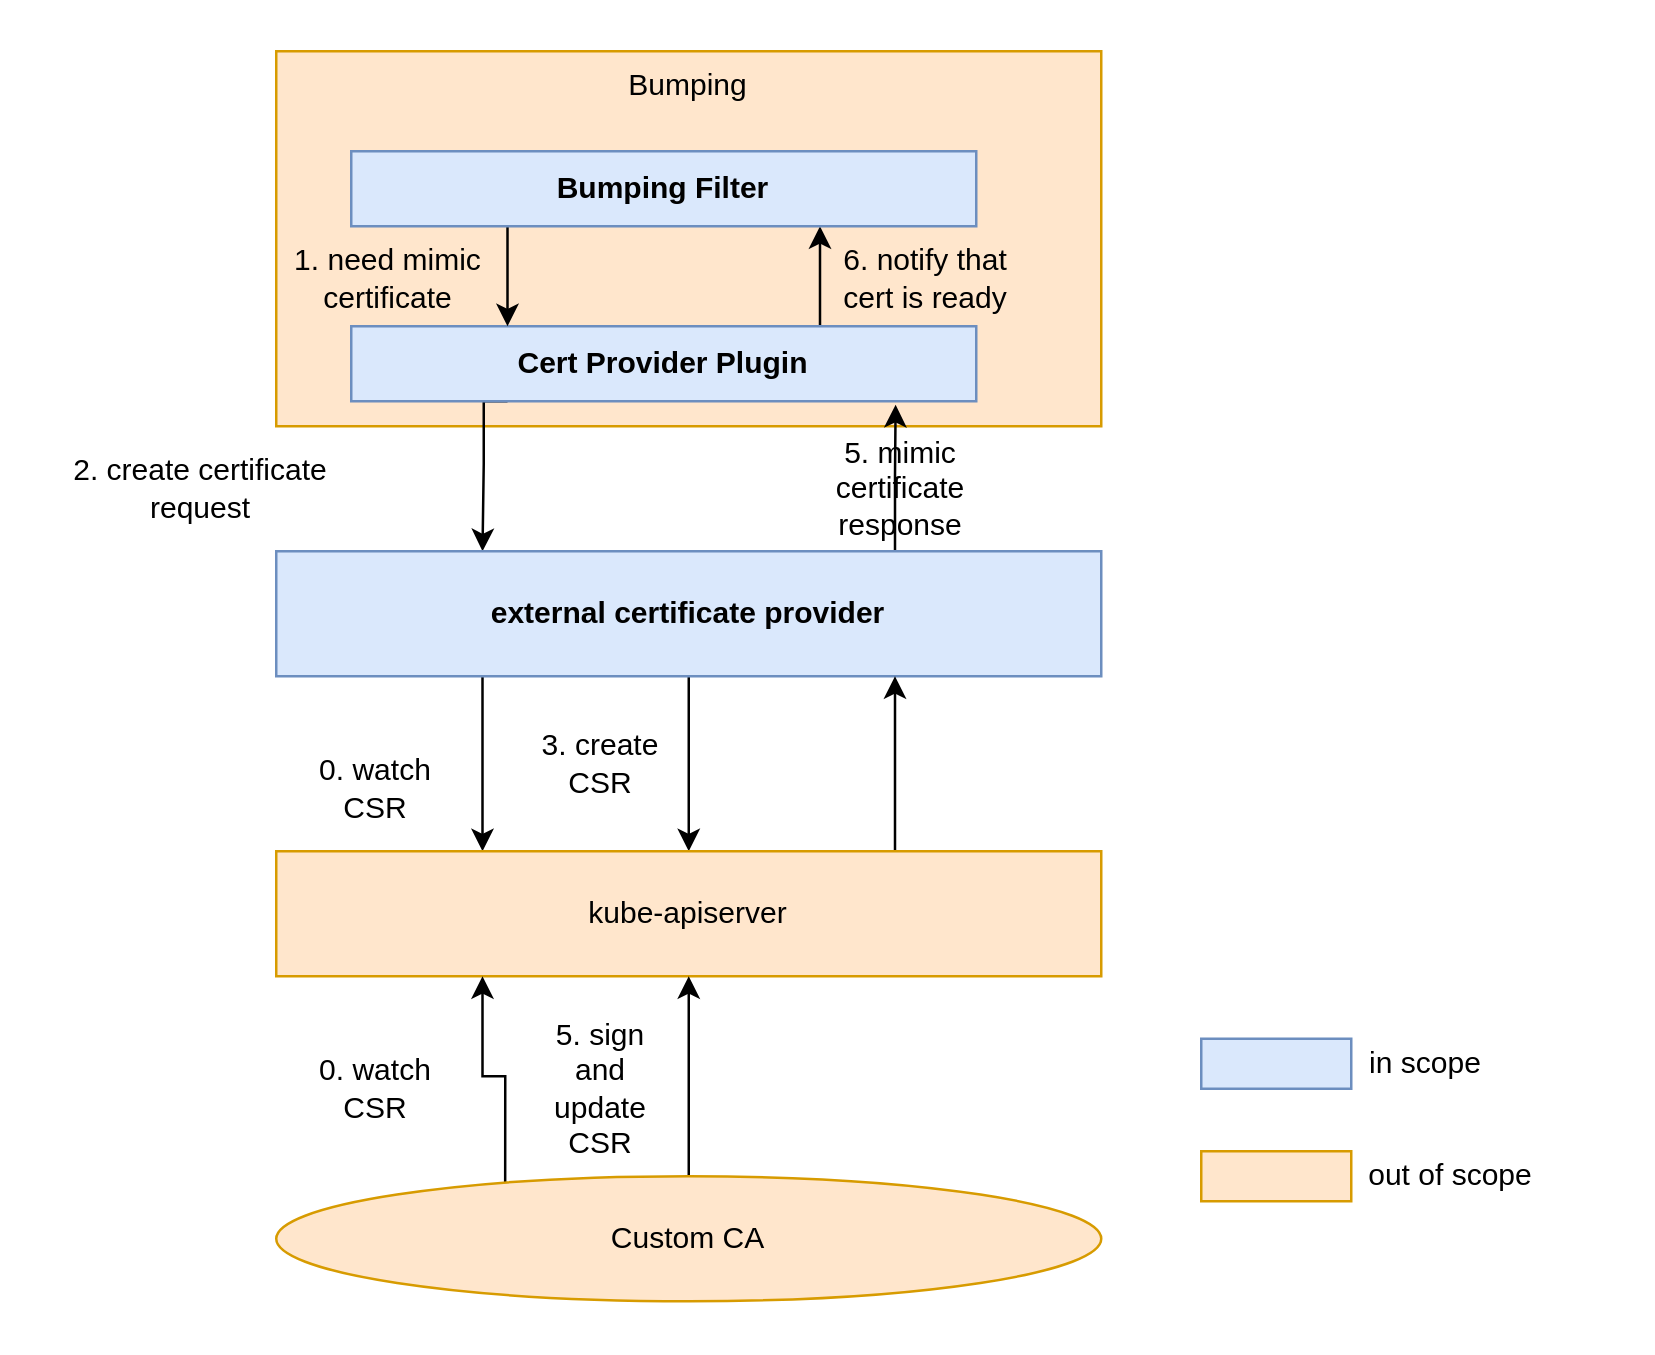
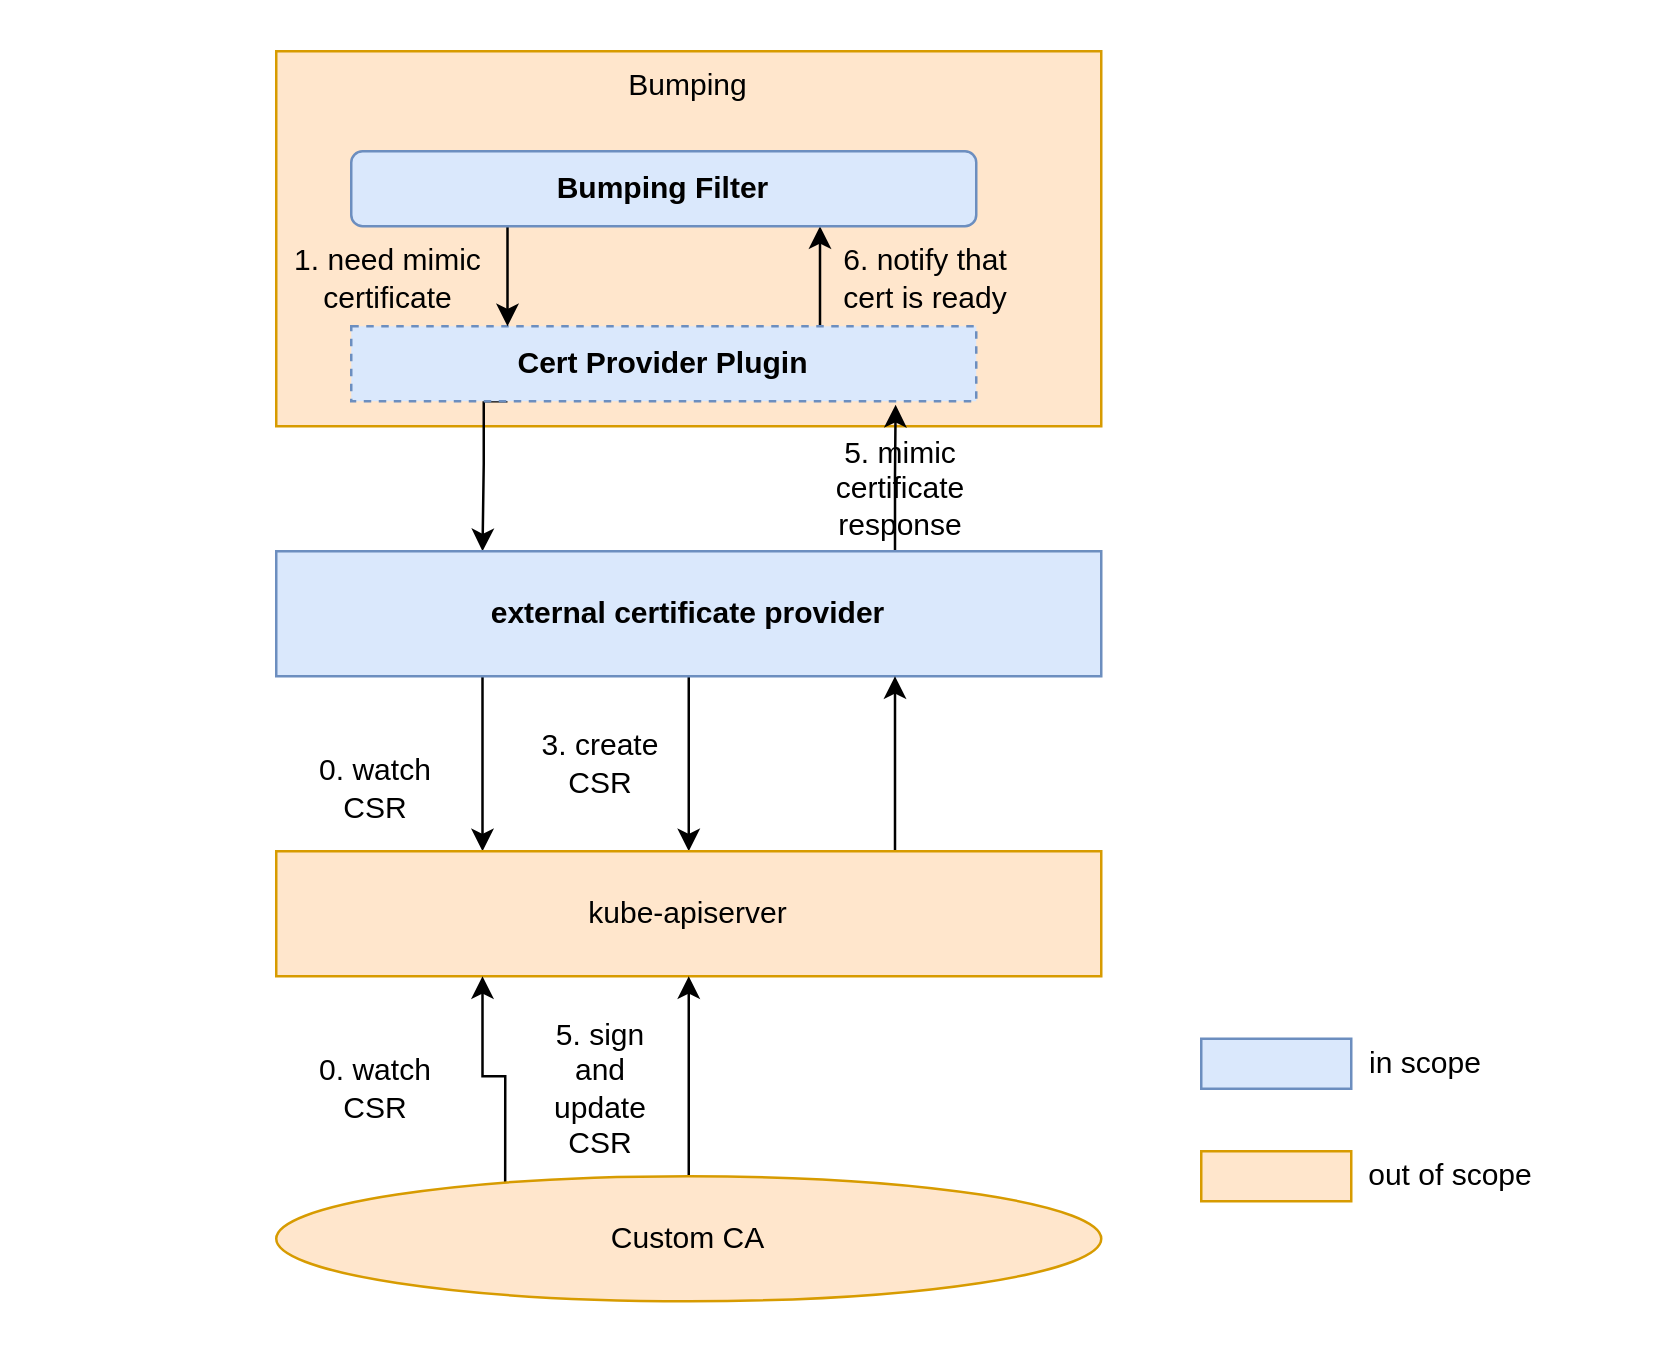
(664, 189) -> (664, 189)
(664, 364) -> (664, 364)
(201, 489) -> none
